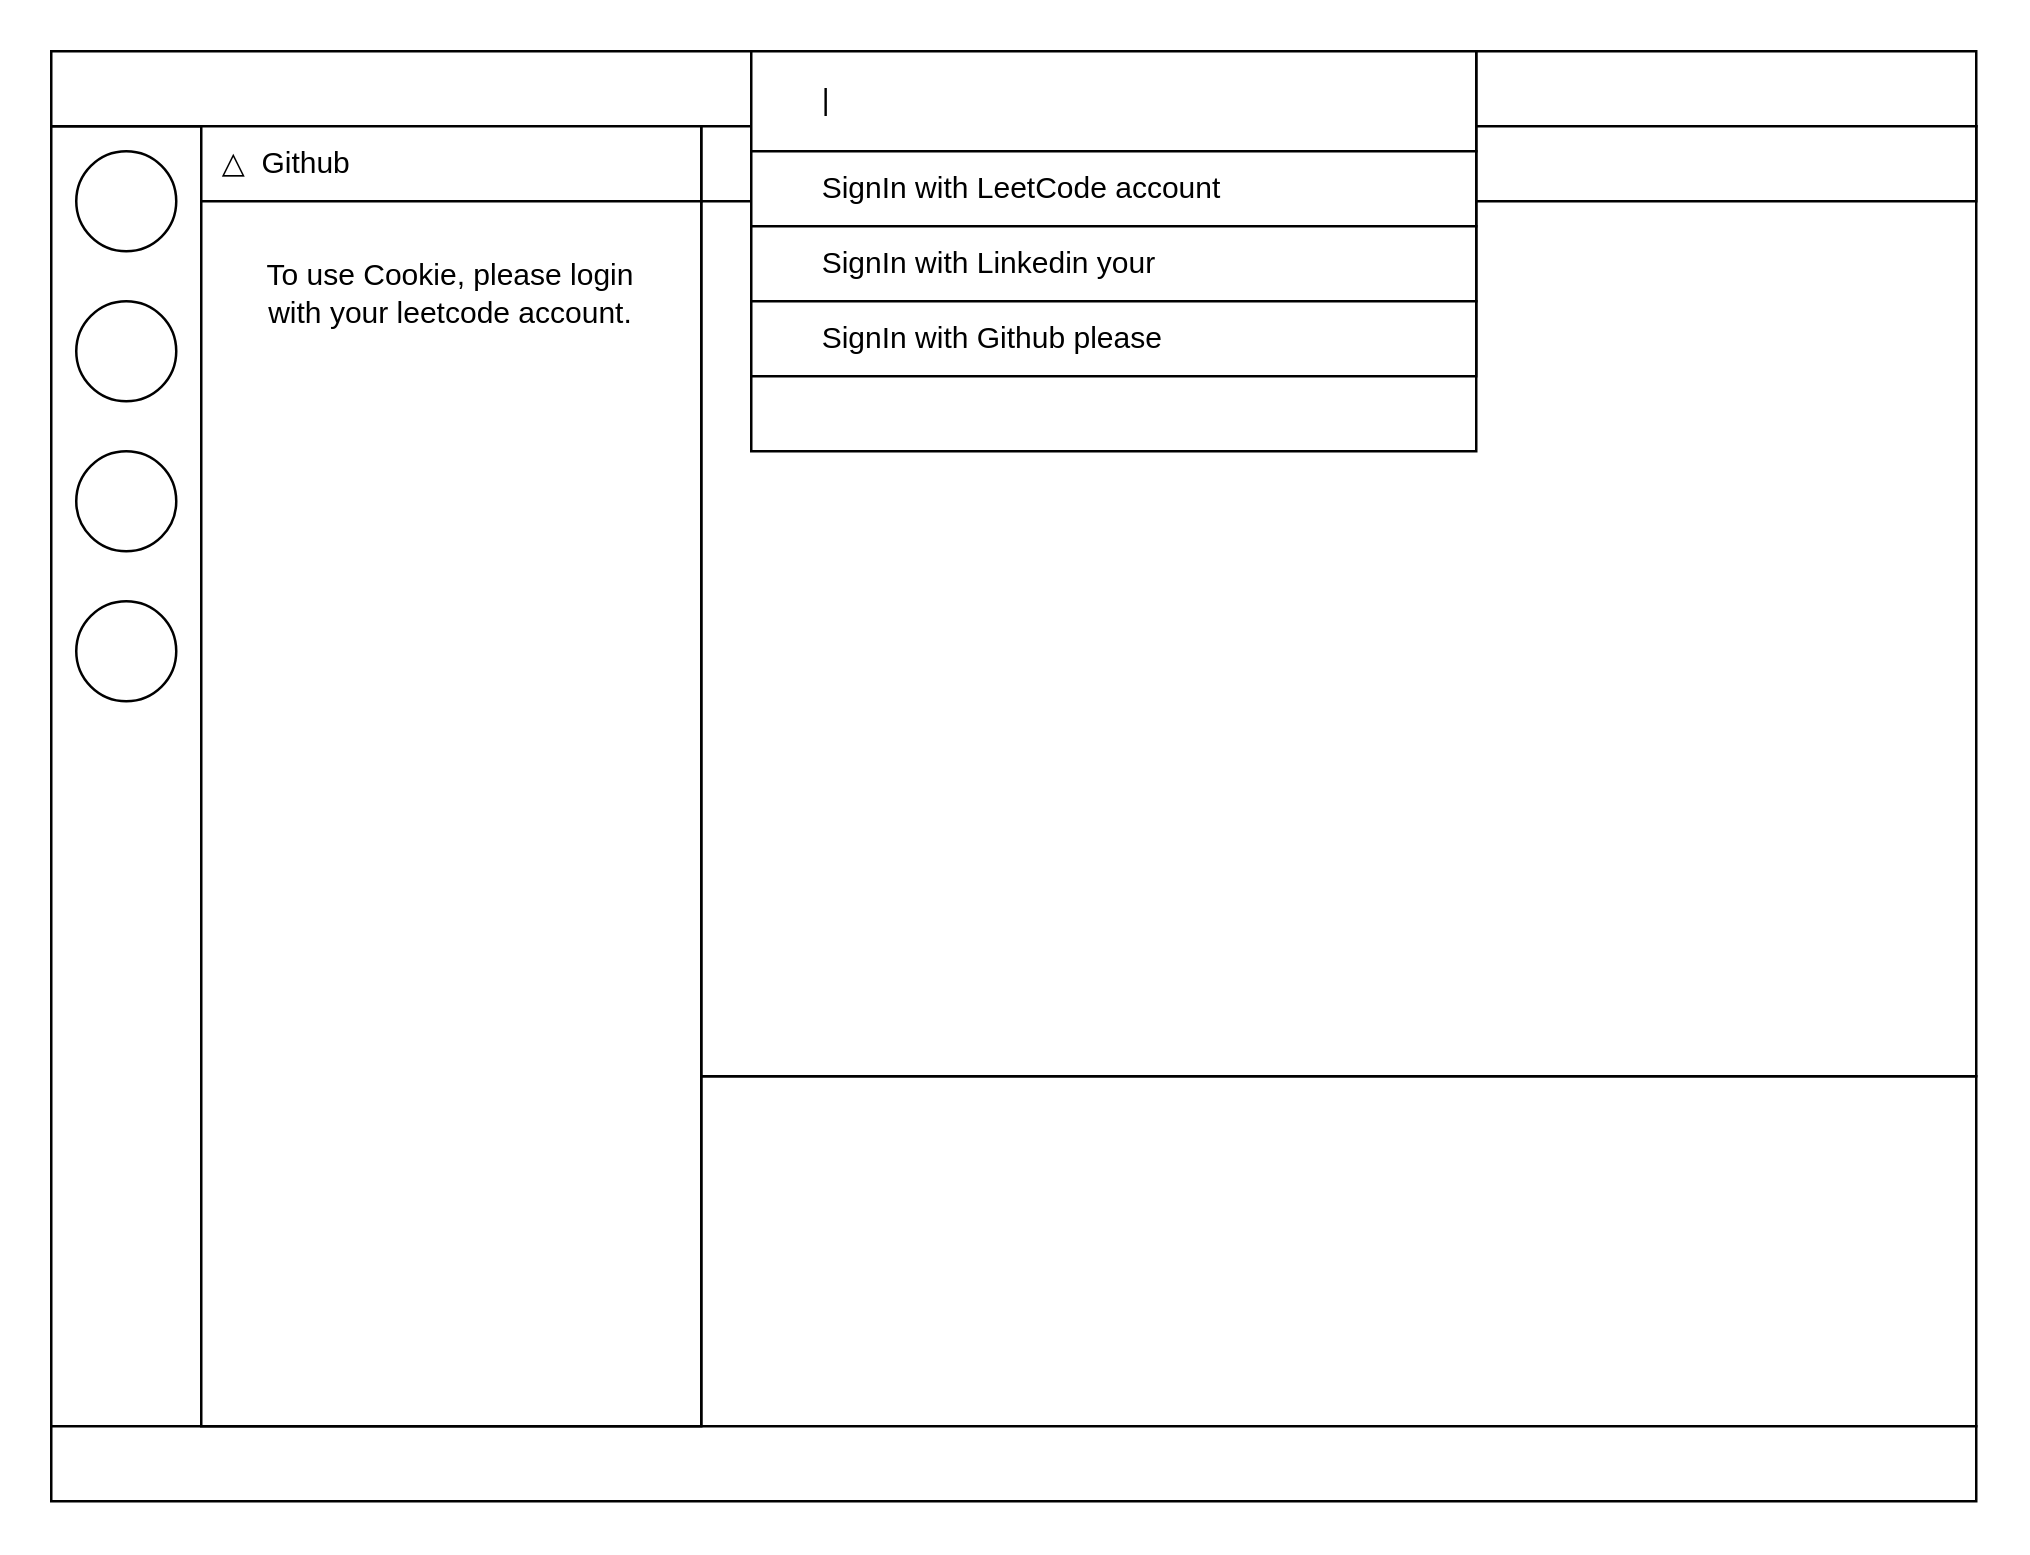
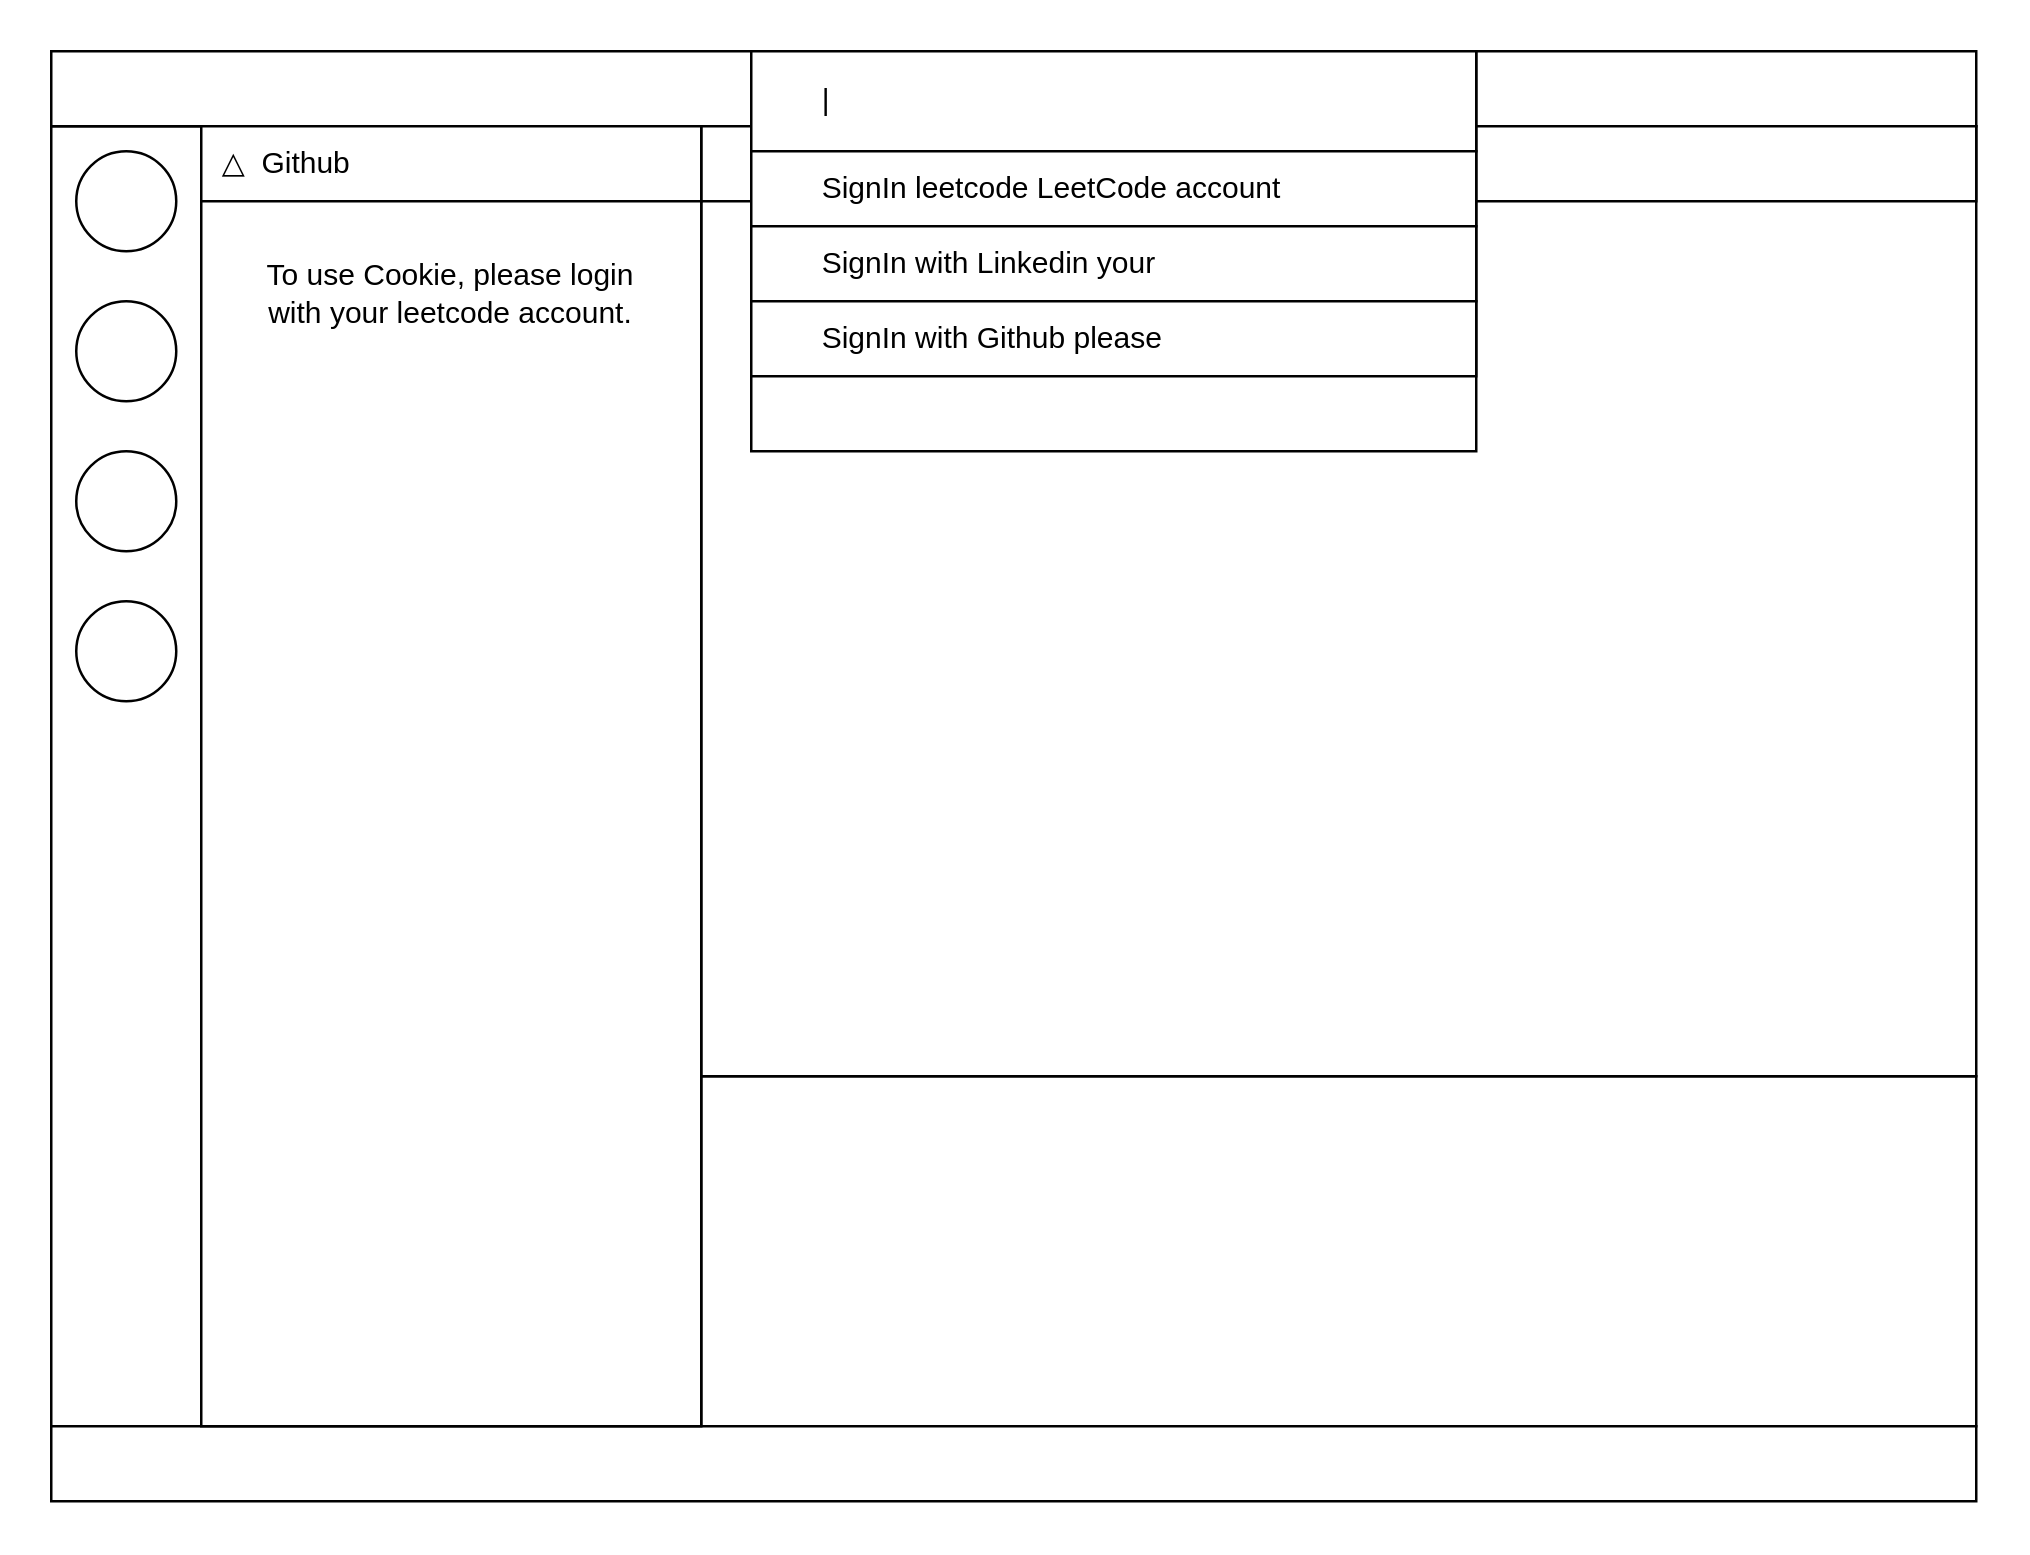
(972, 189) -> (1006, 189)
